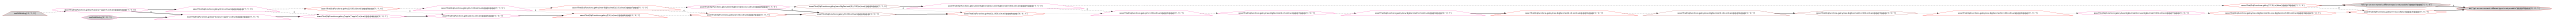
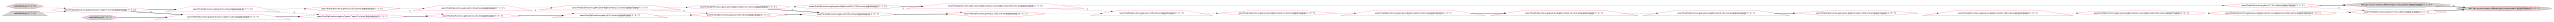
none -> (25, 6)
